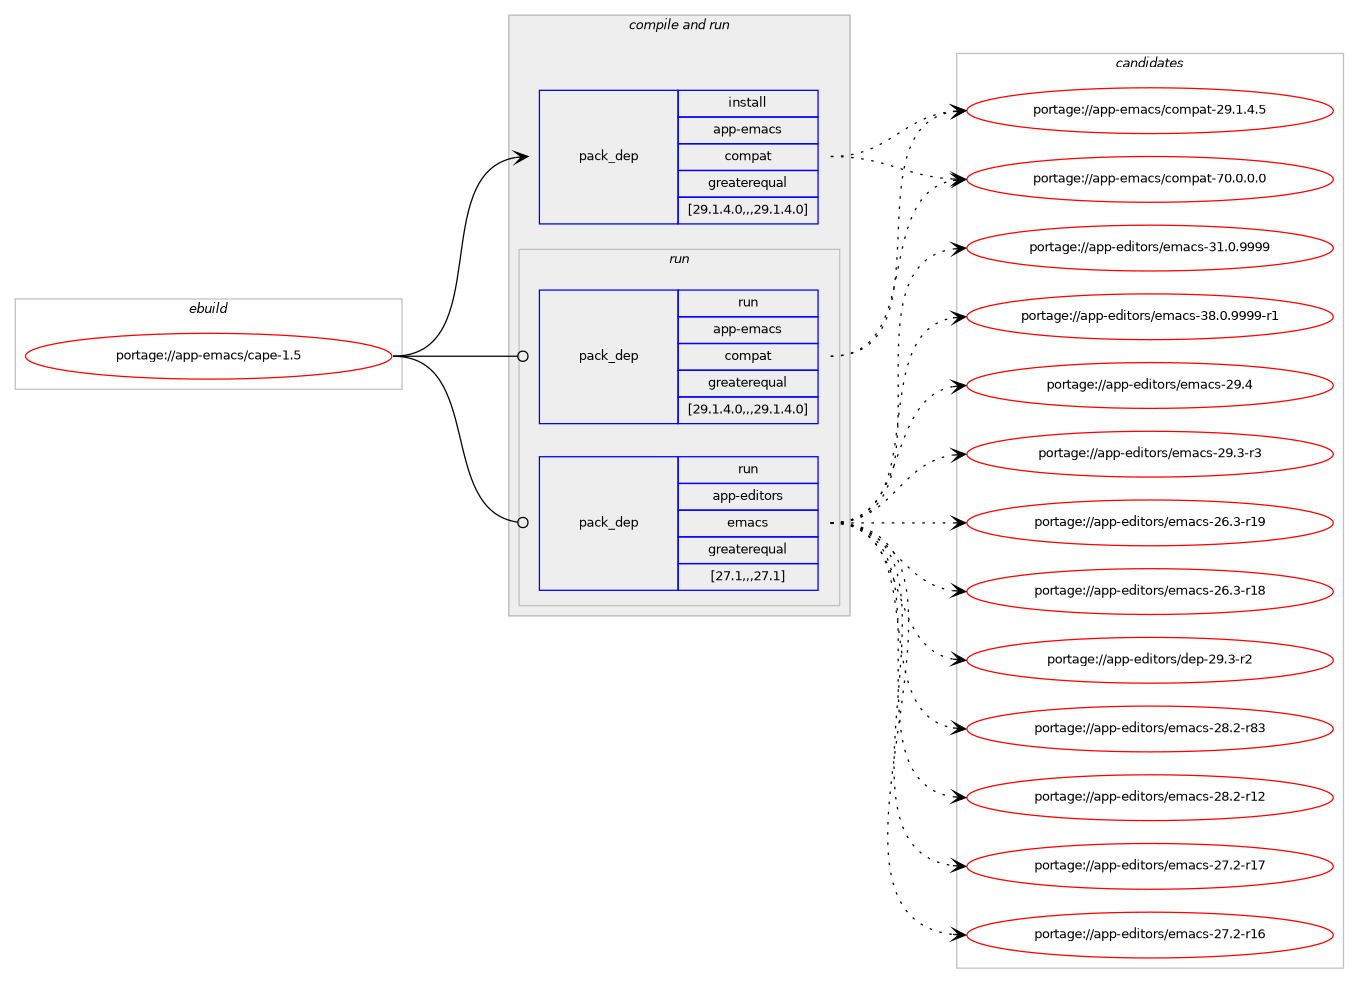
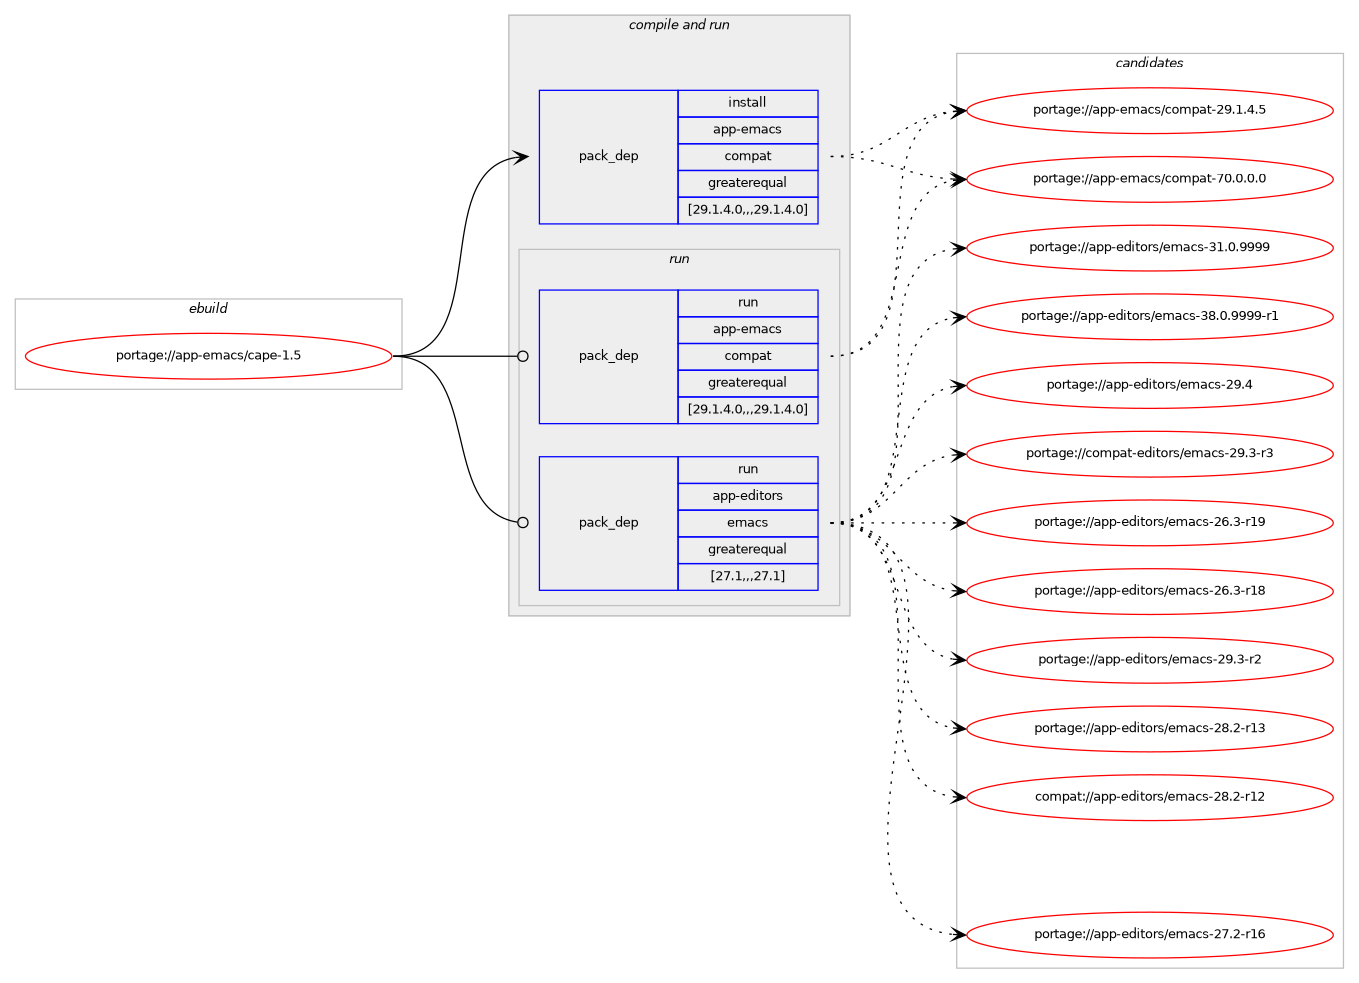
(1150, 454) -> (1150, 454)
(1150, 660) -> (1150, 660)
(1150, 729) -> (1150, 729)
(1150, 798) -> (1150, 798)
(1150, 866) -> none
